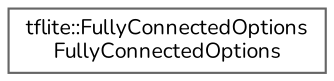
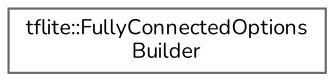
(167, 41) -> (167, 41)
